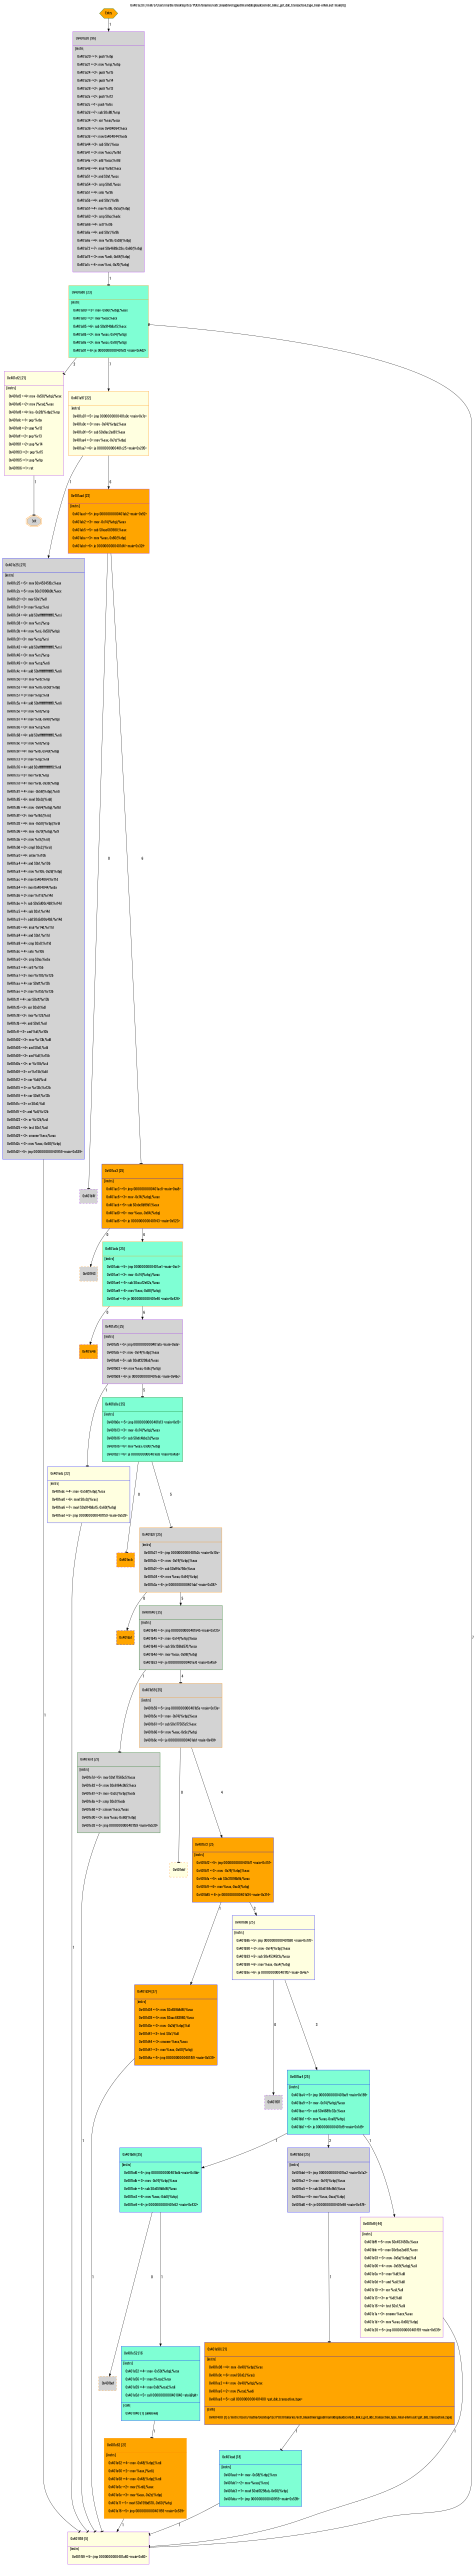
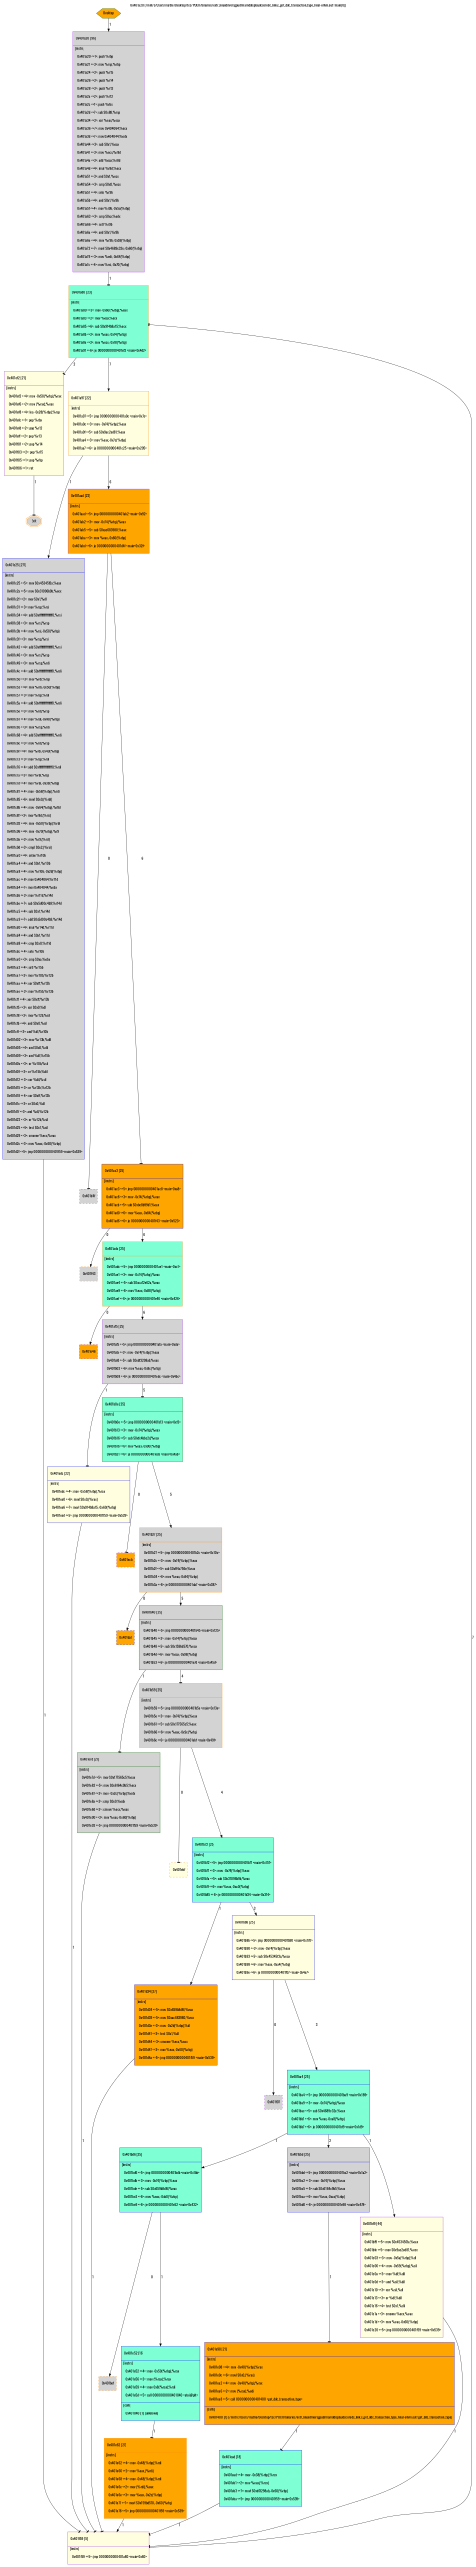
(109, 13) -> (109, 13)
(161, 1494) -> (161, 1494)
(233, 1870) -> (233, 1870)
